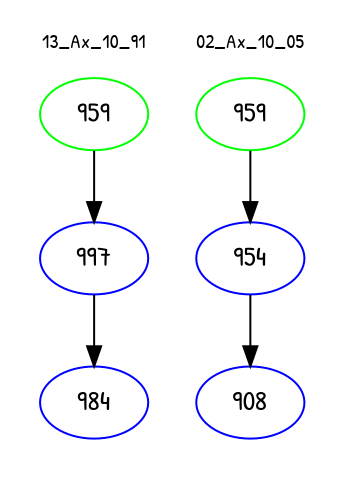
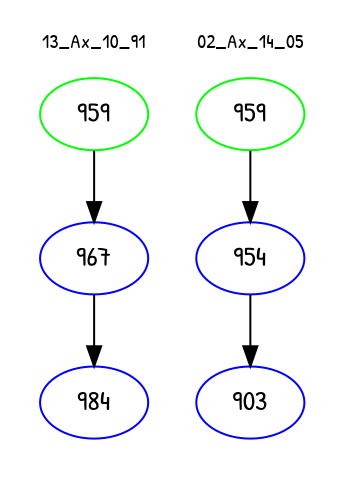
(251, 43) -> (251, 43)
(94, 258) -> (94, 258)
(250, 403) -> (250, 403)
